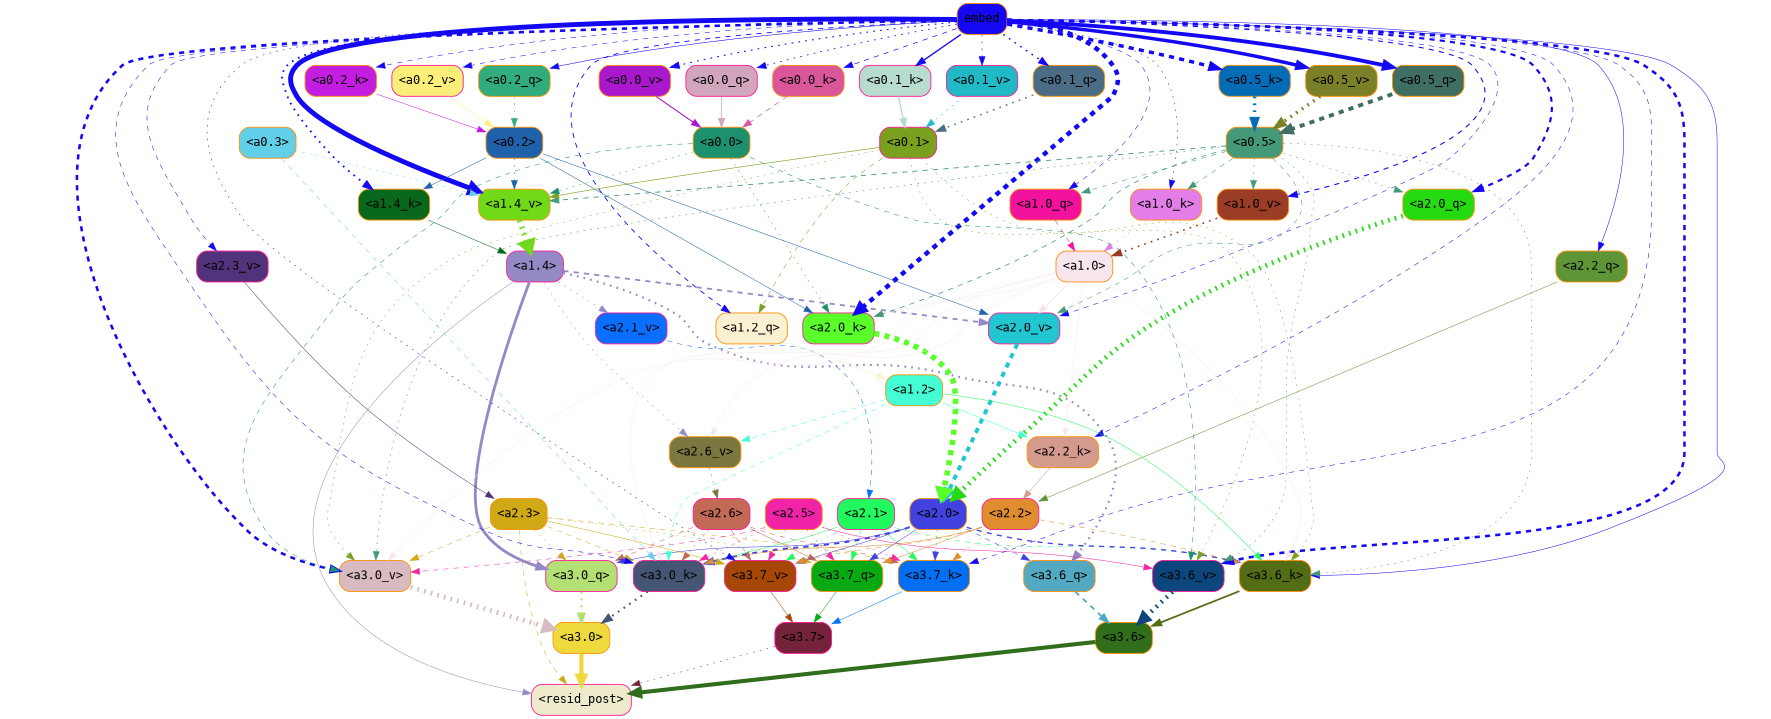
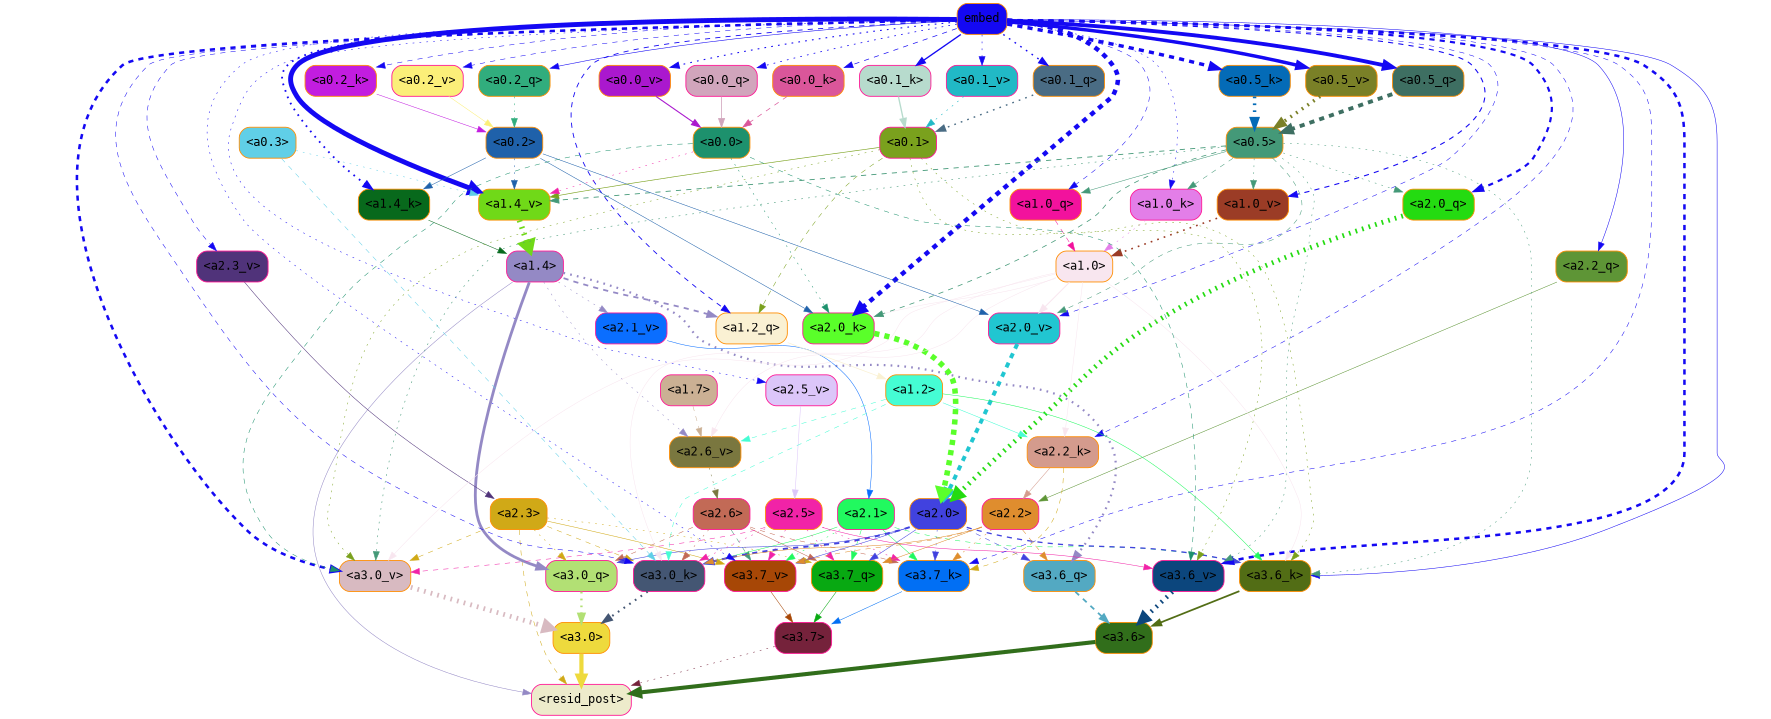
(626, 171) -> (626, 171)
(1131, 178) -> (1131, 178)
(1166, 205) -> (1166, 205)
(761, 295) -> (613, 292)
(844, 373) -> (844, 373)
none -> (689, 390)
none -> (802, 390)
(1135, 538) -> (1032, 542)
(739, 541) -> (739, 541)
(762, 541) -> (1044, 532)
